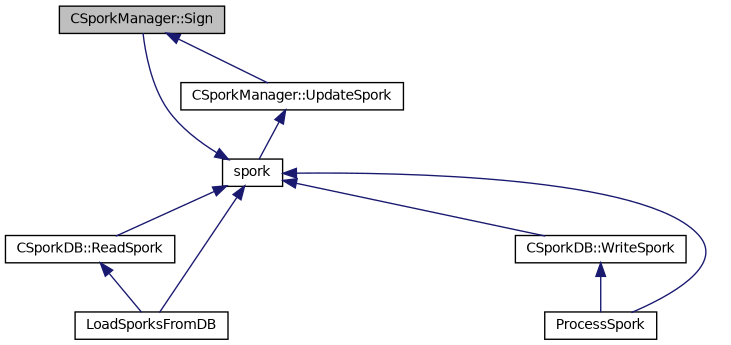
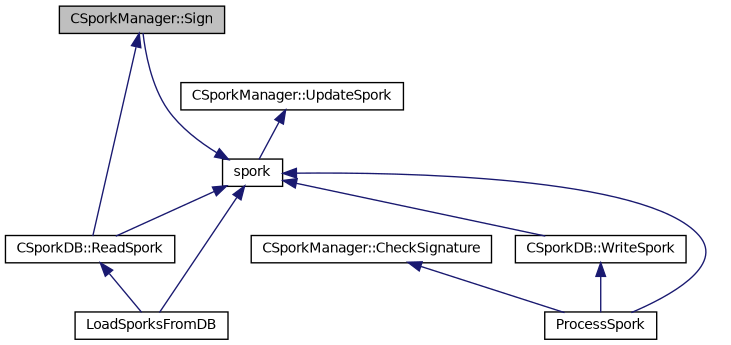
(223, 61) -> (114, 142)
none -> (371, 249)
